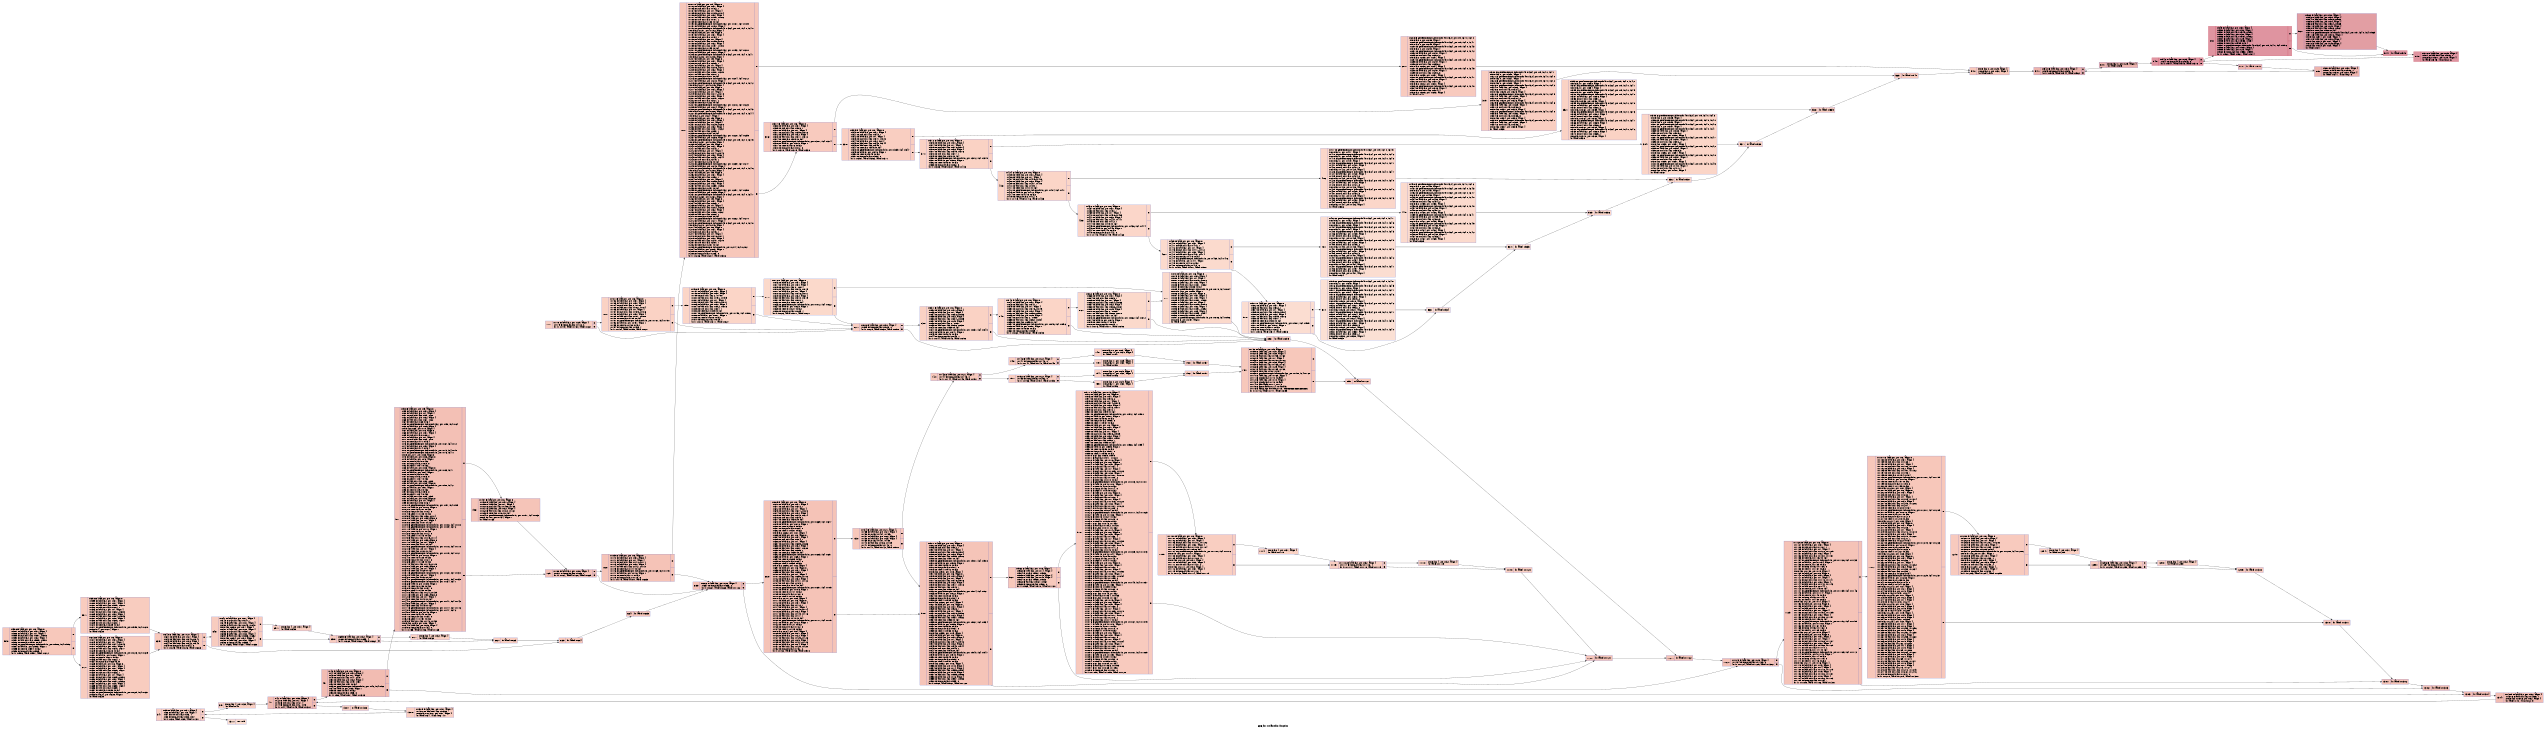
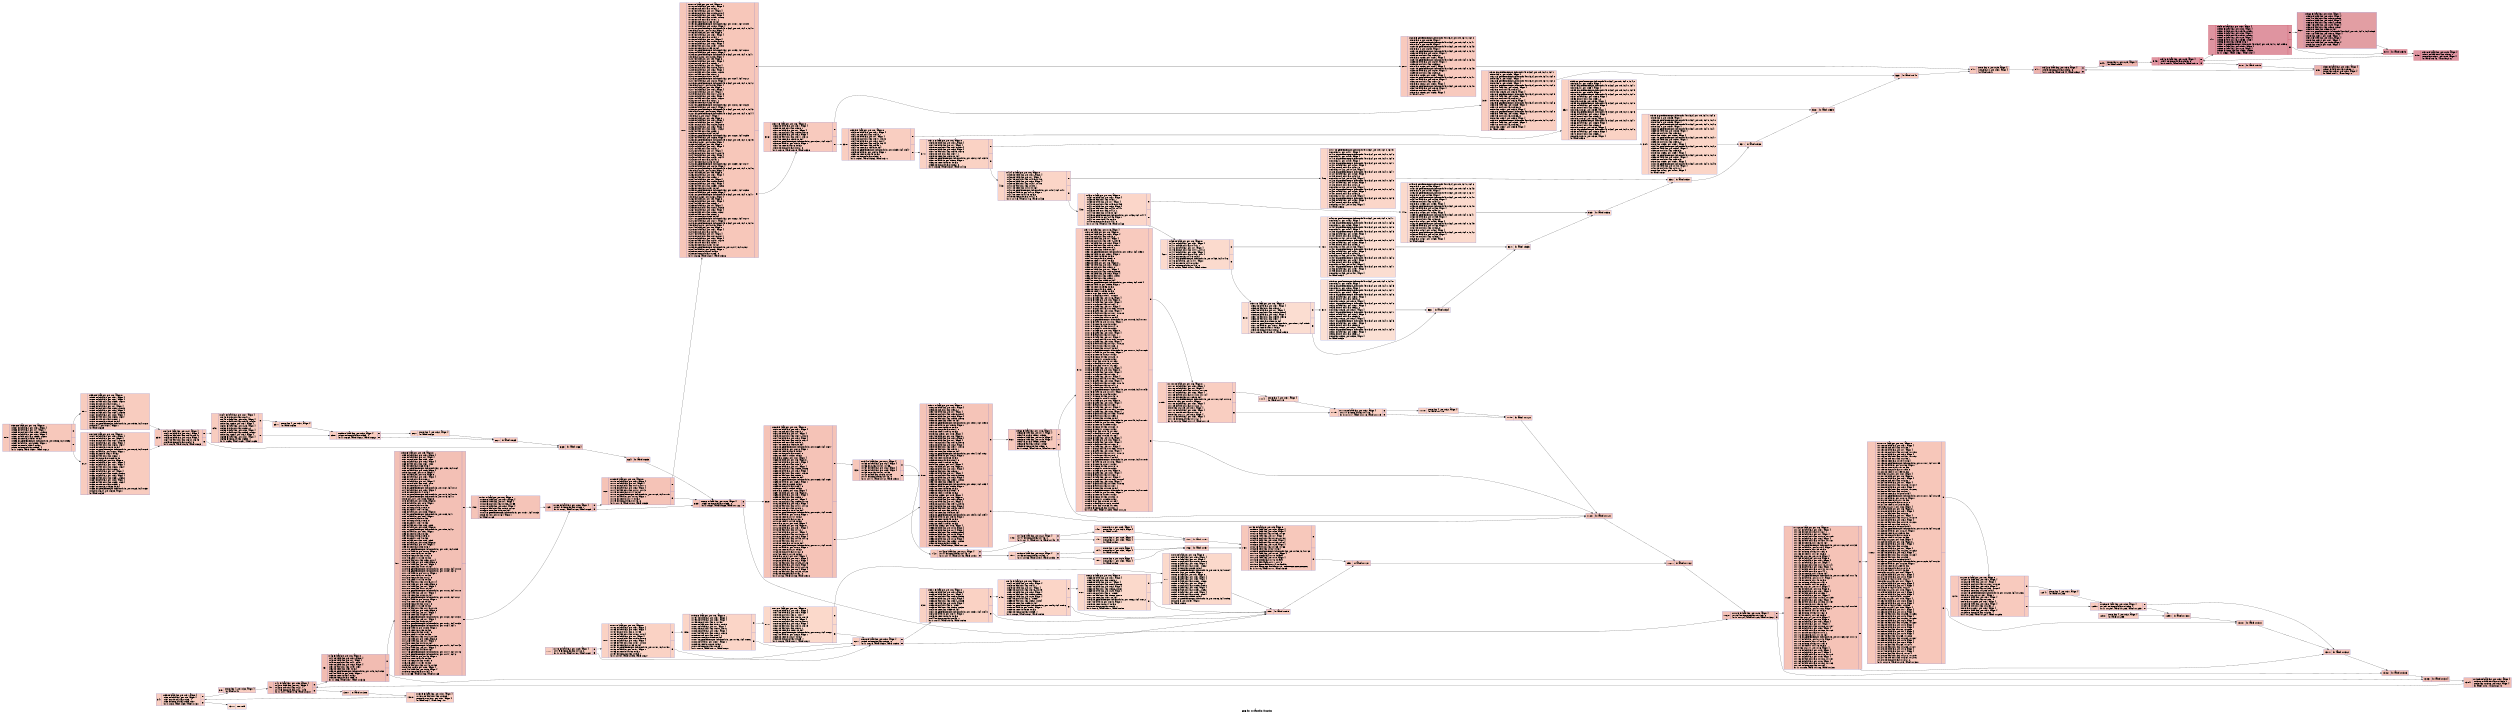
(2151, 563) -> (2246, 606)
